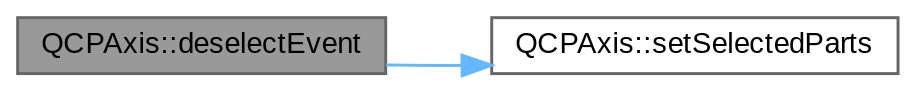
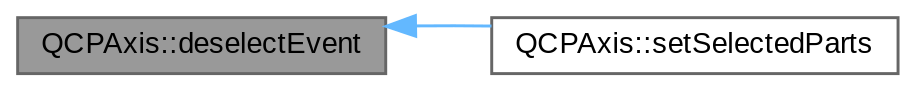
(424, 65) -> (454, 26)
